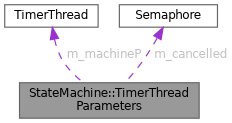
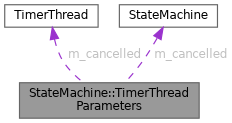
(168, 16) -> (168, 16)
(103, 55) -> (103, 55)
